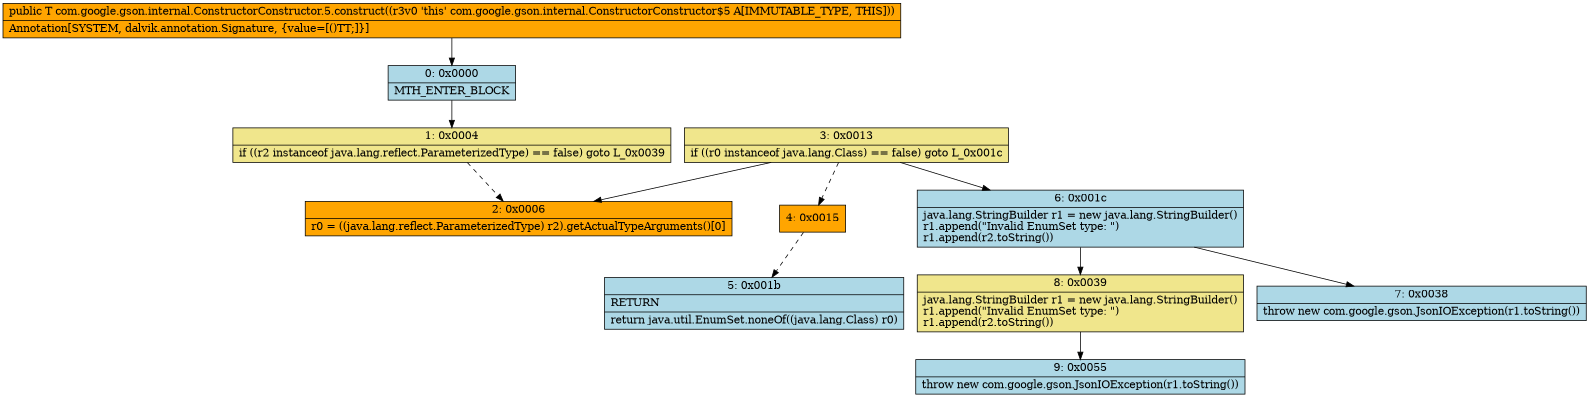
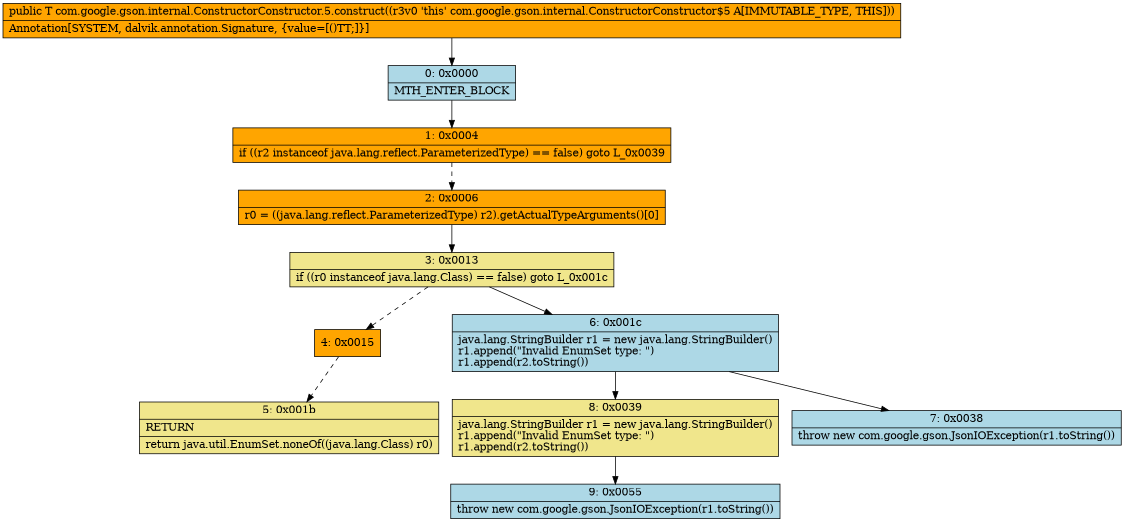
(452, 145) -> (452, 145)
(686, 181) -> (452, 235)
(754, 303) -> (289, 428)
